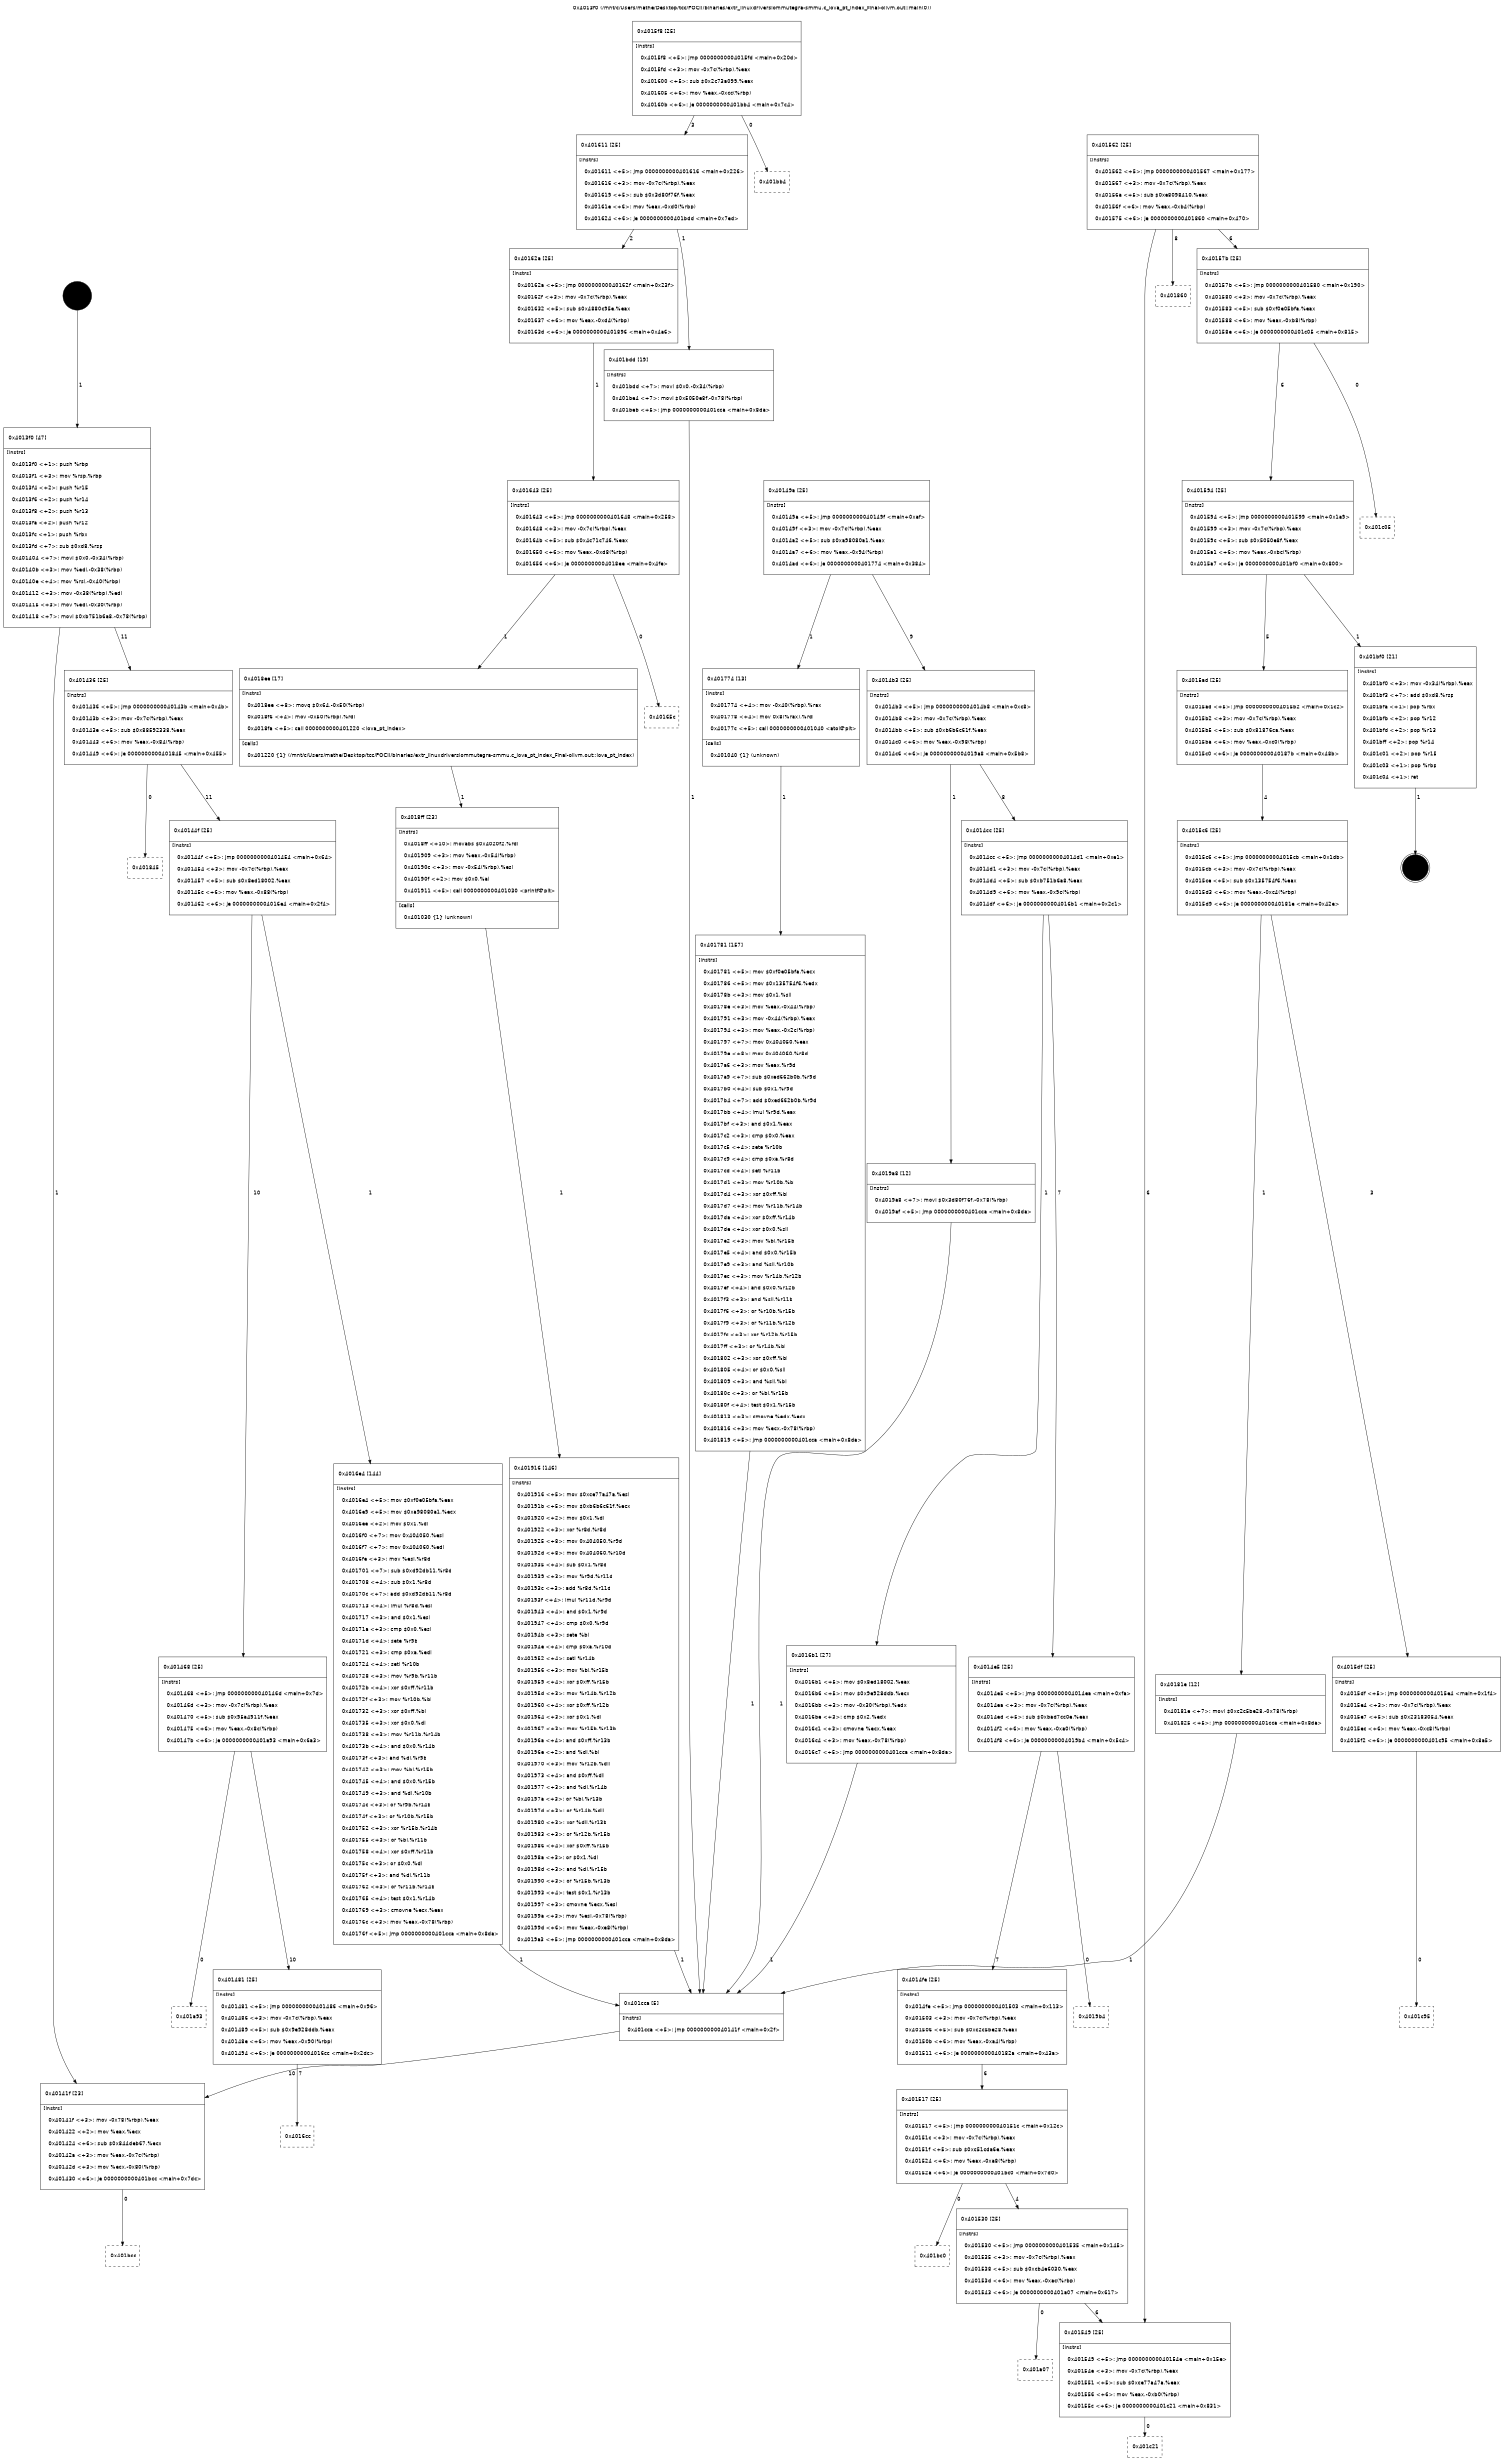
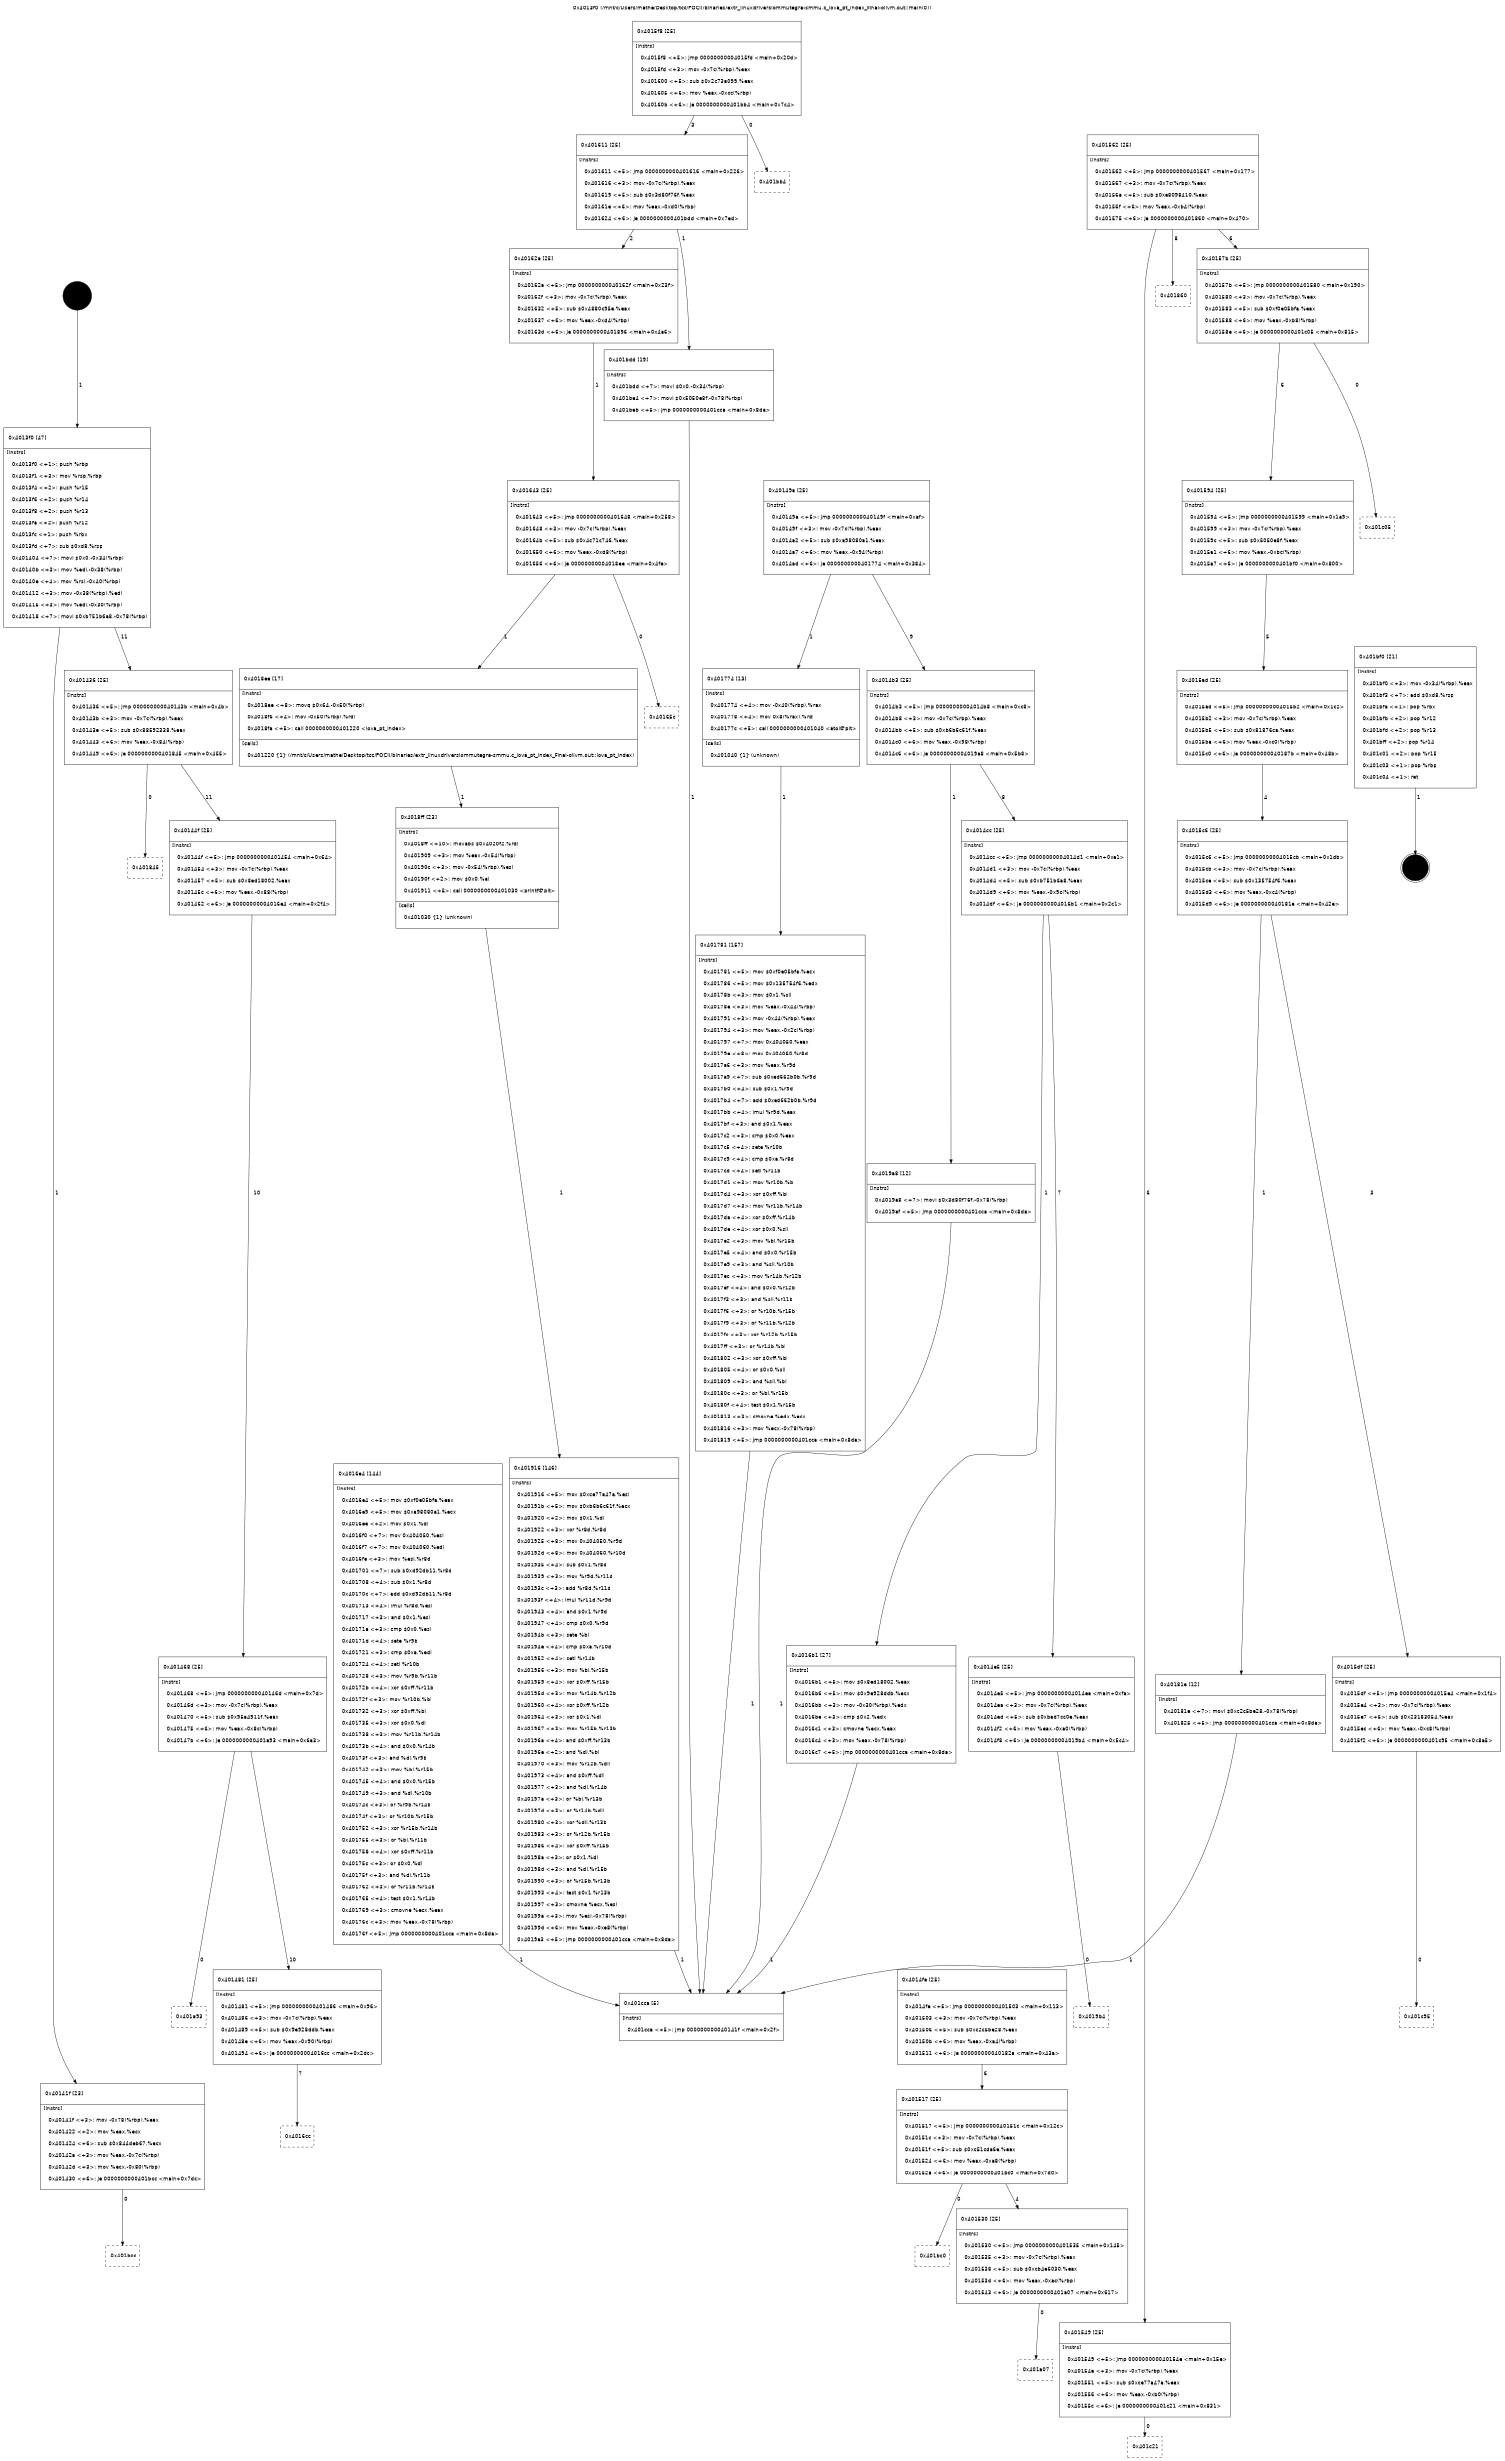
(1331, 609) -> none
(316, 1187) -> none
(1017, 1859) -> none
(413, 2061) -> none
(1092, 2312) -> none
